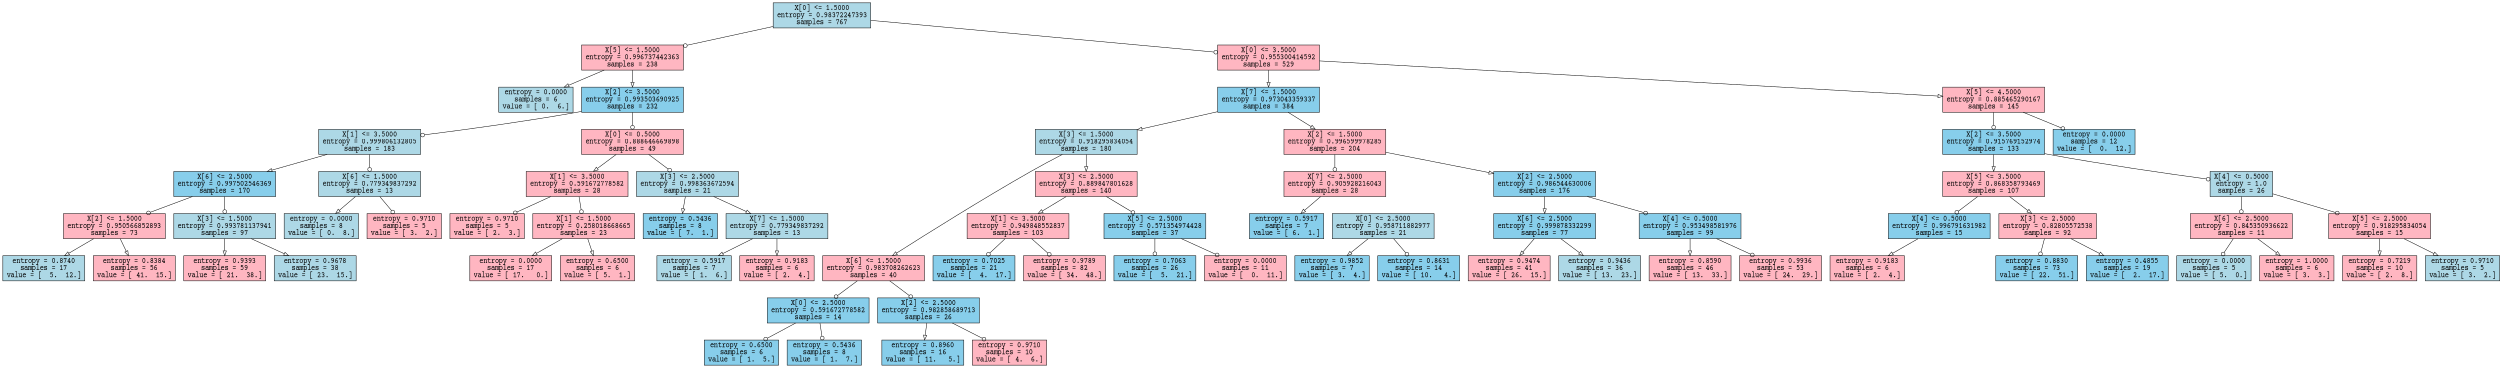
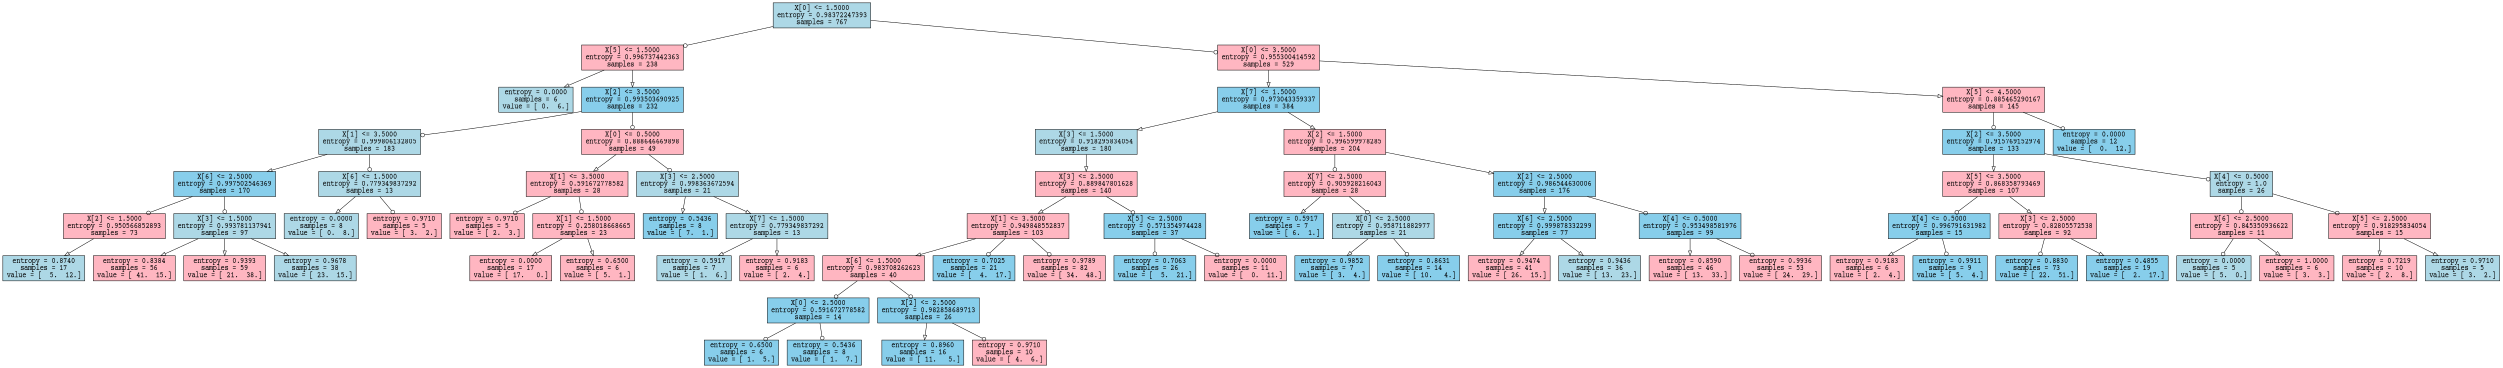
(979, 202) -> (948, 247)
none -> (1358, 204)
(123, 245) -> (182, 246)
none -> (1950, 268)
